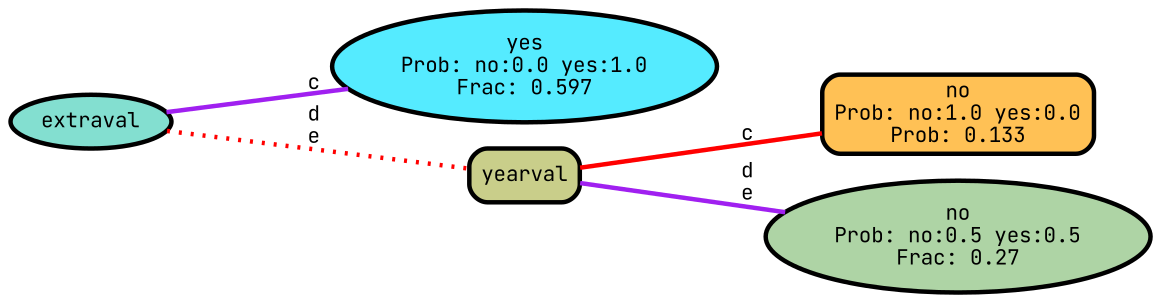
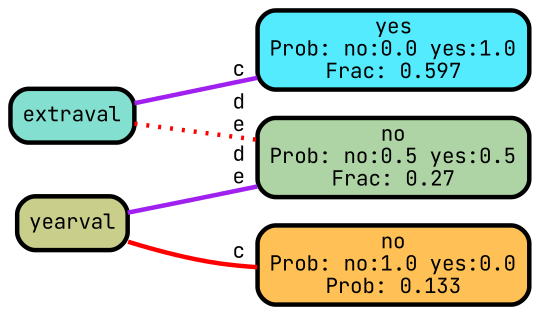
(525, 66) -> (393, 50)
(91, 122) -> (72, 116)
(318, 150) -> (196, 132)
(958, 237) -> (393, 158)
